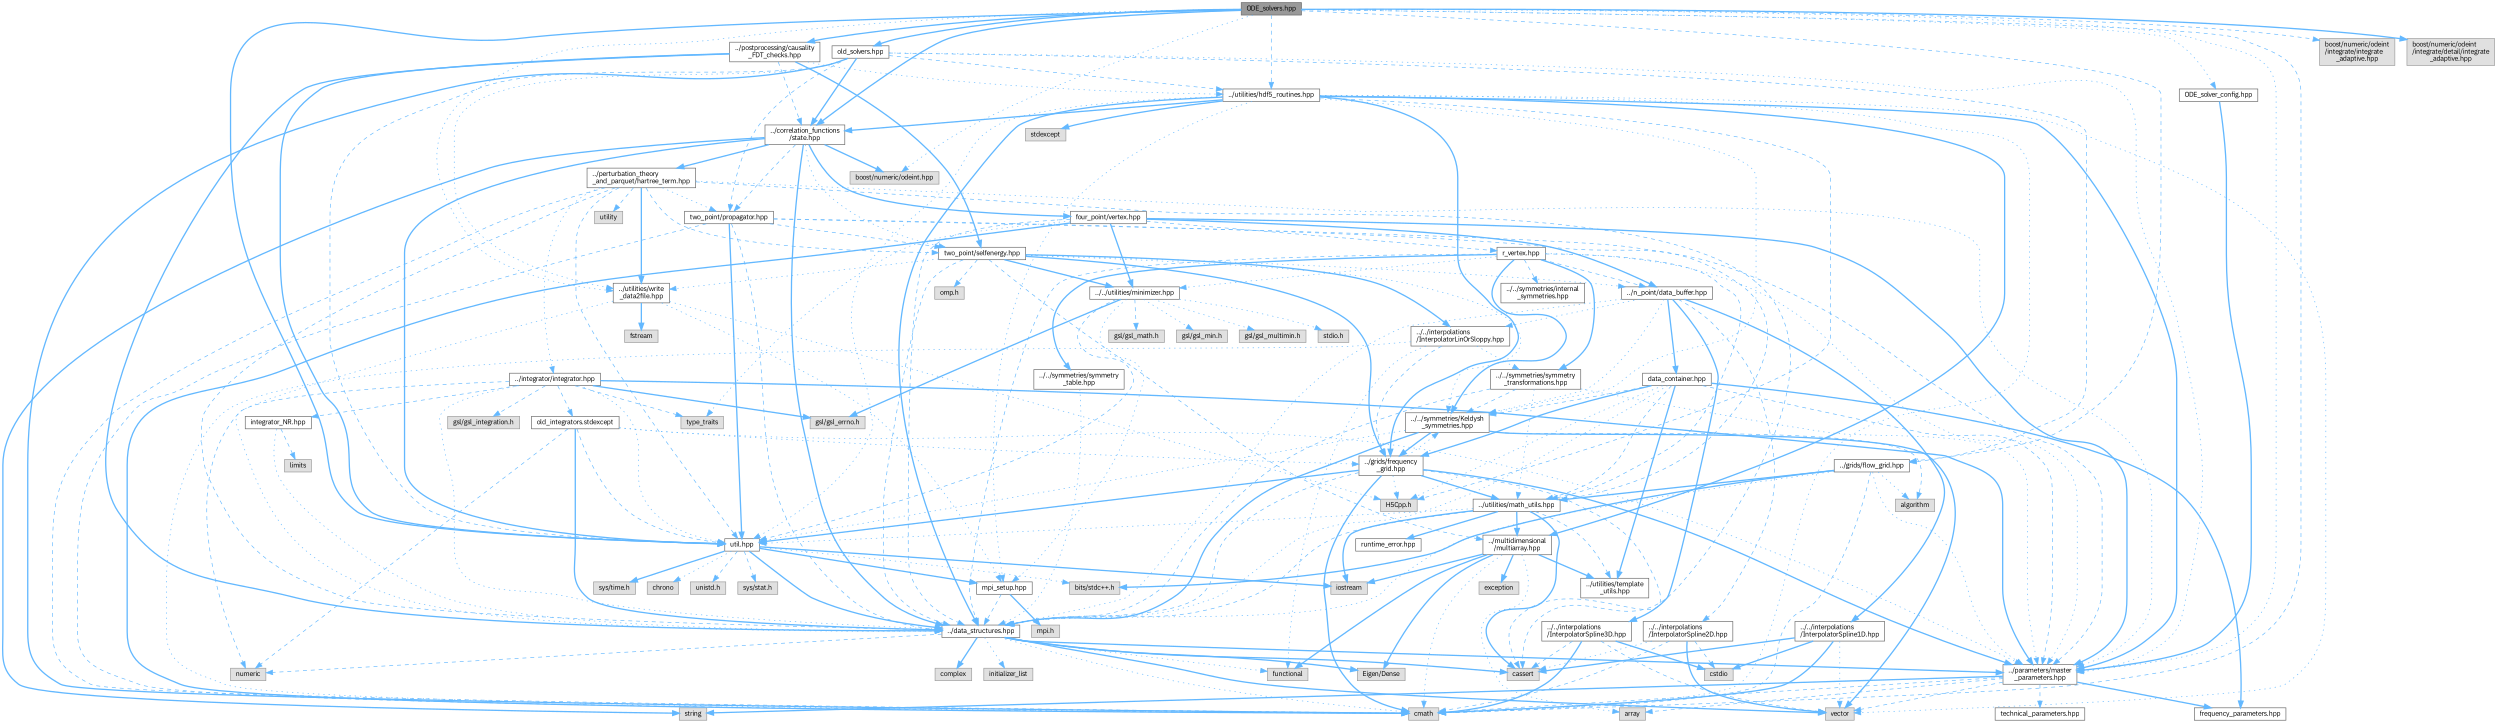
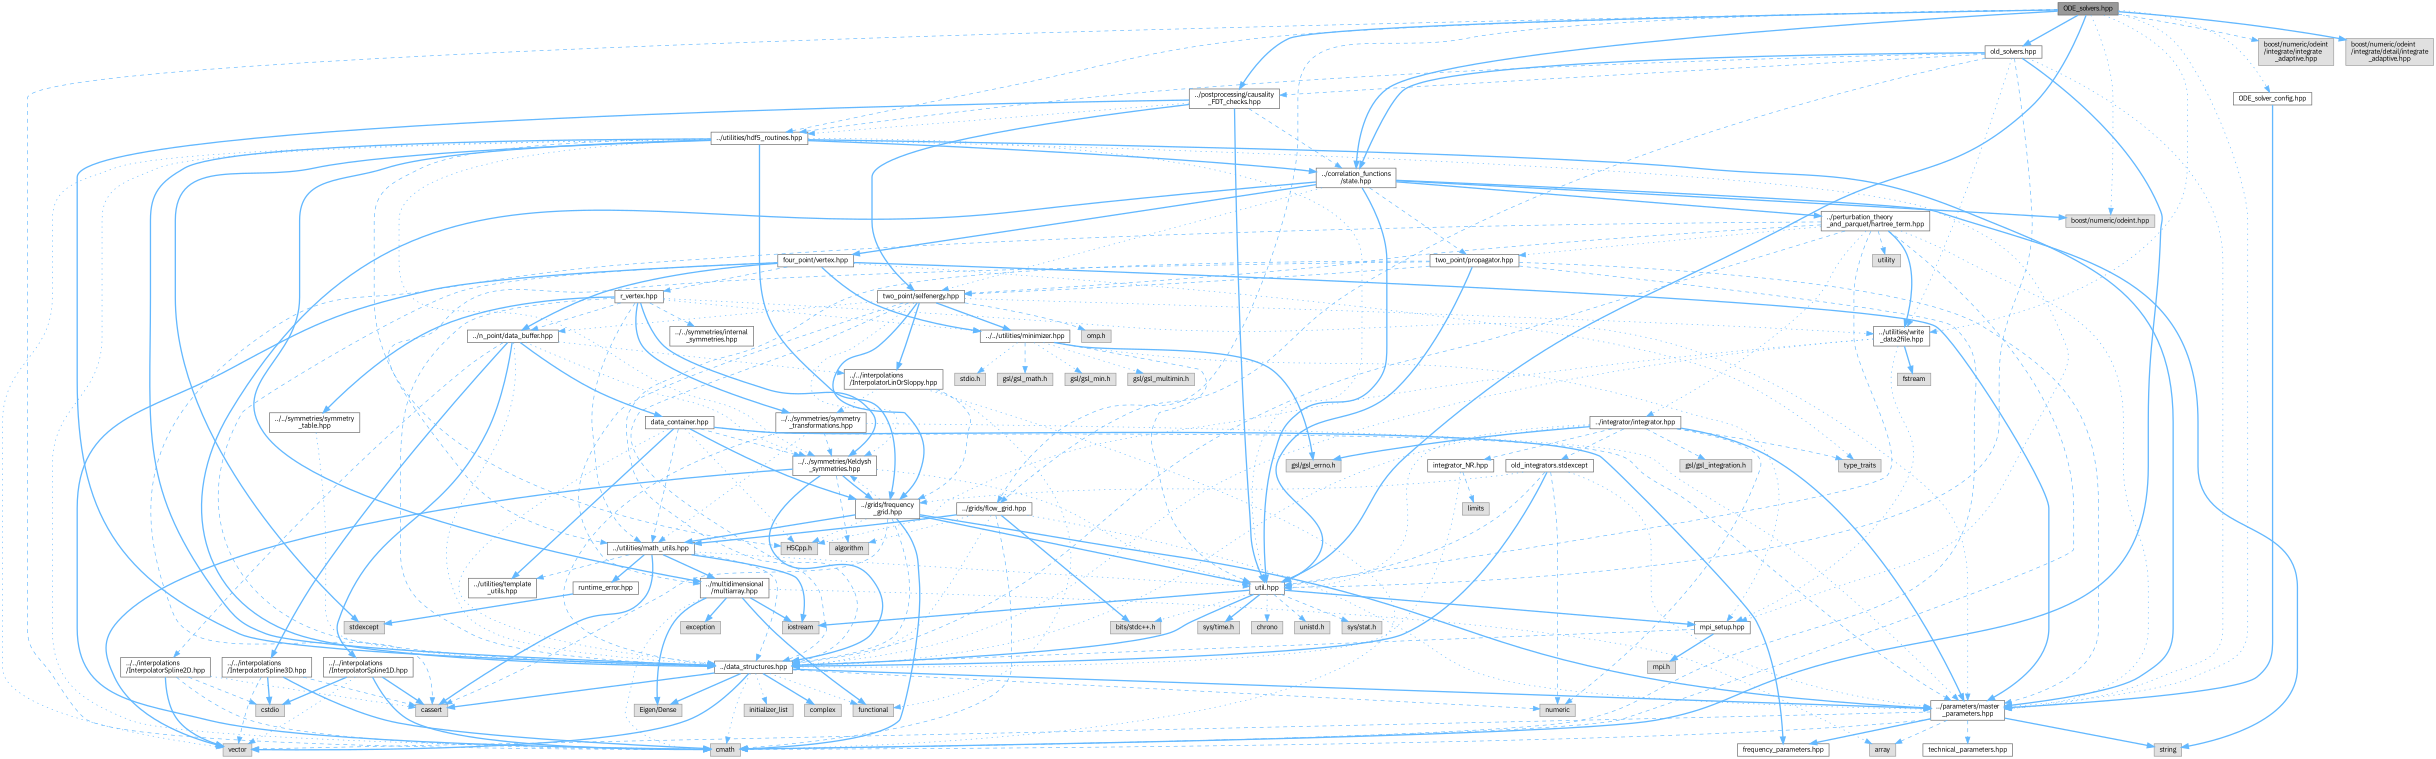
(768, 115) -> (1636, 74)
(1563, 565) -> none
none -> (482, 608)
